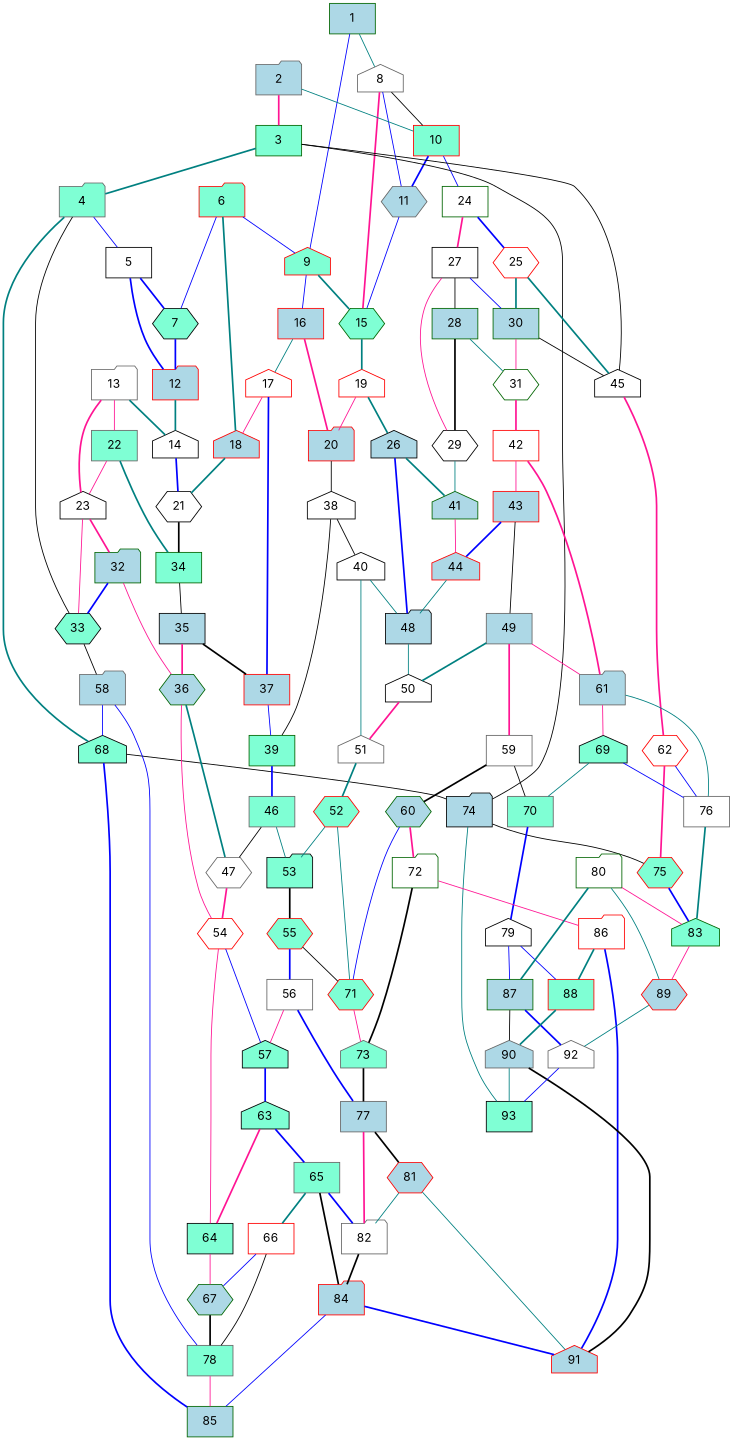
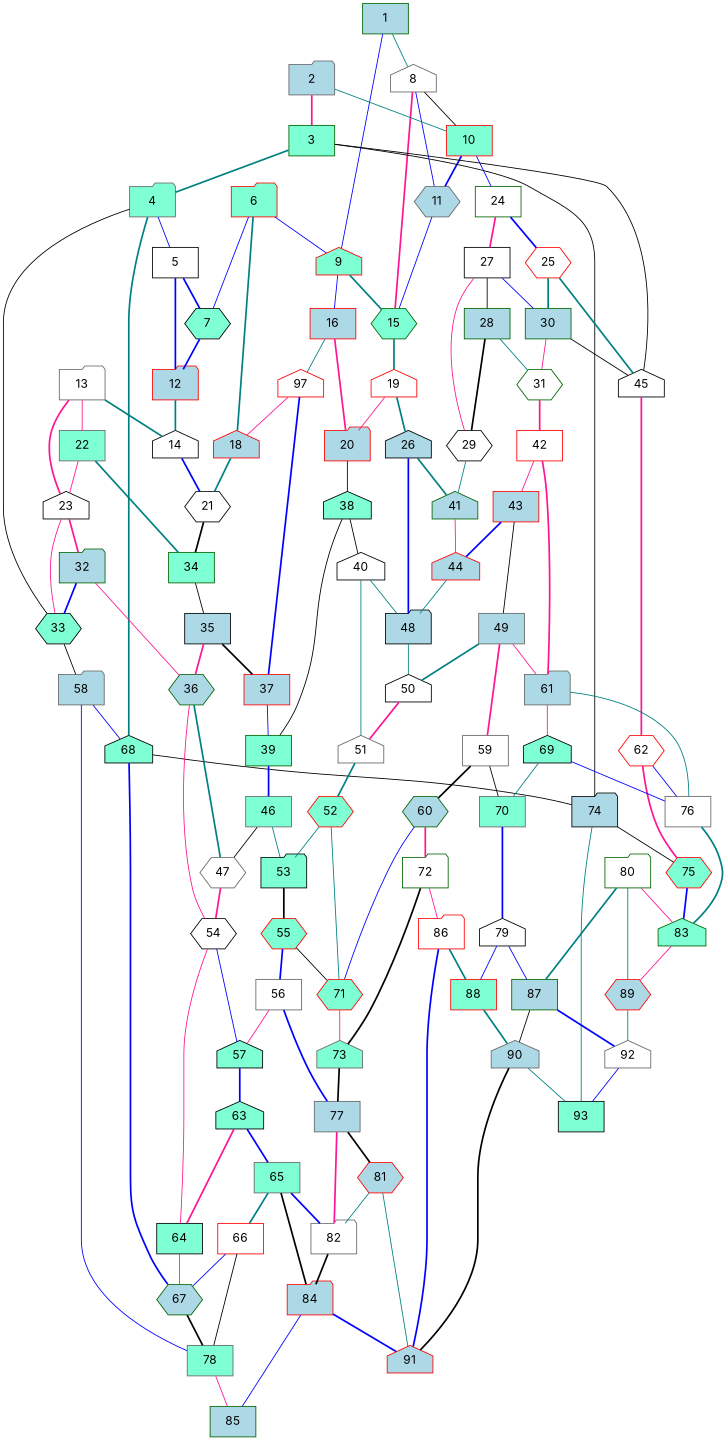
(269, 385) -> (301, 385)
(331, 507) -> (347, 507)
(220, 934) -> (214, 934)
(110, 1100) -> (130, 1028)
